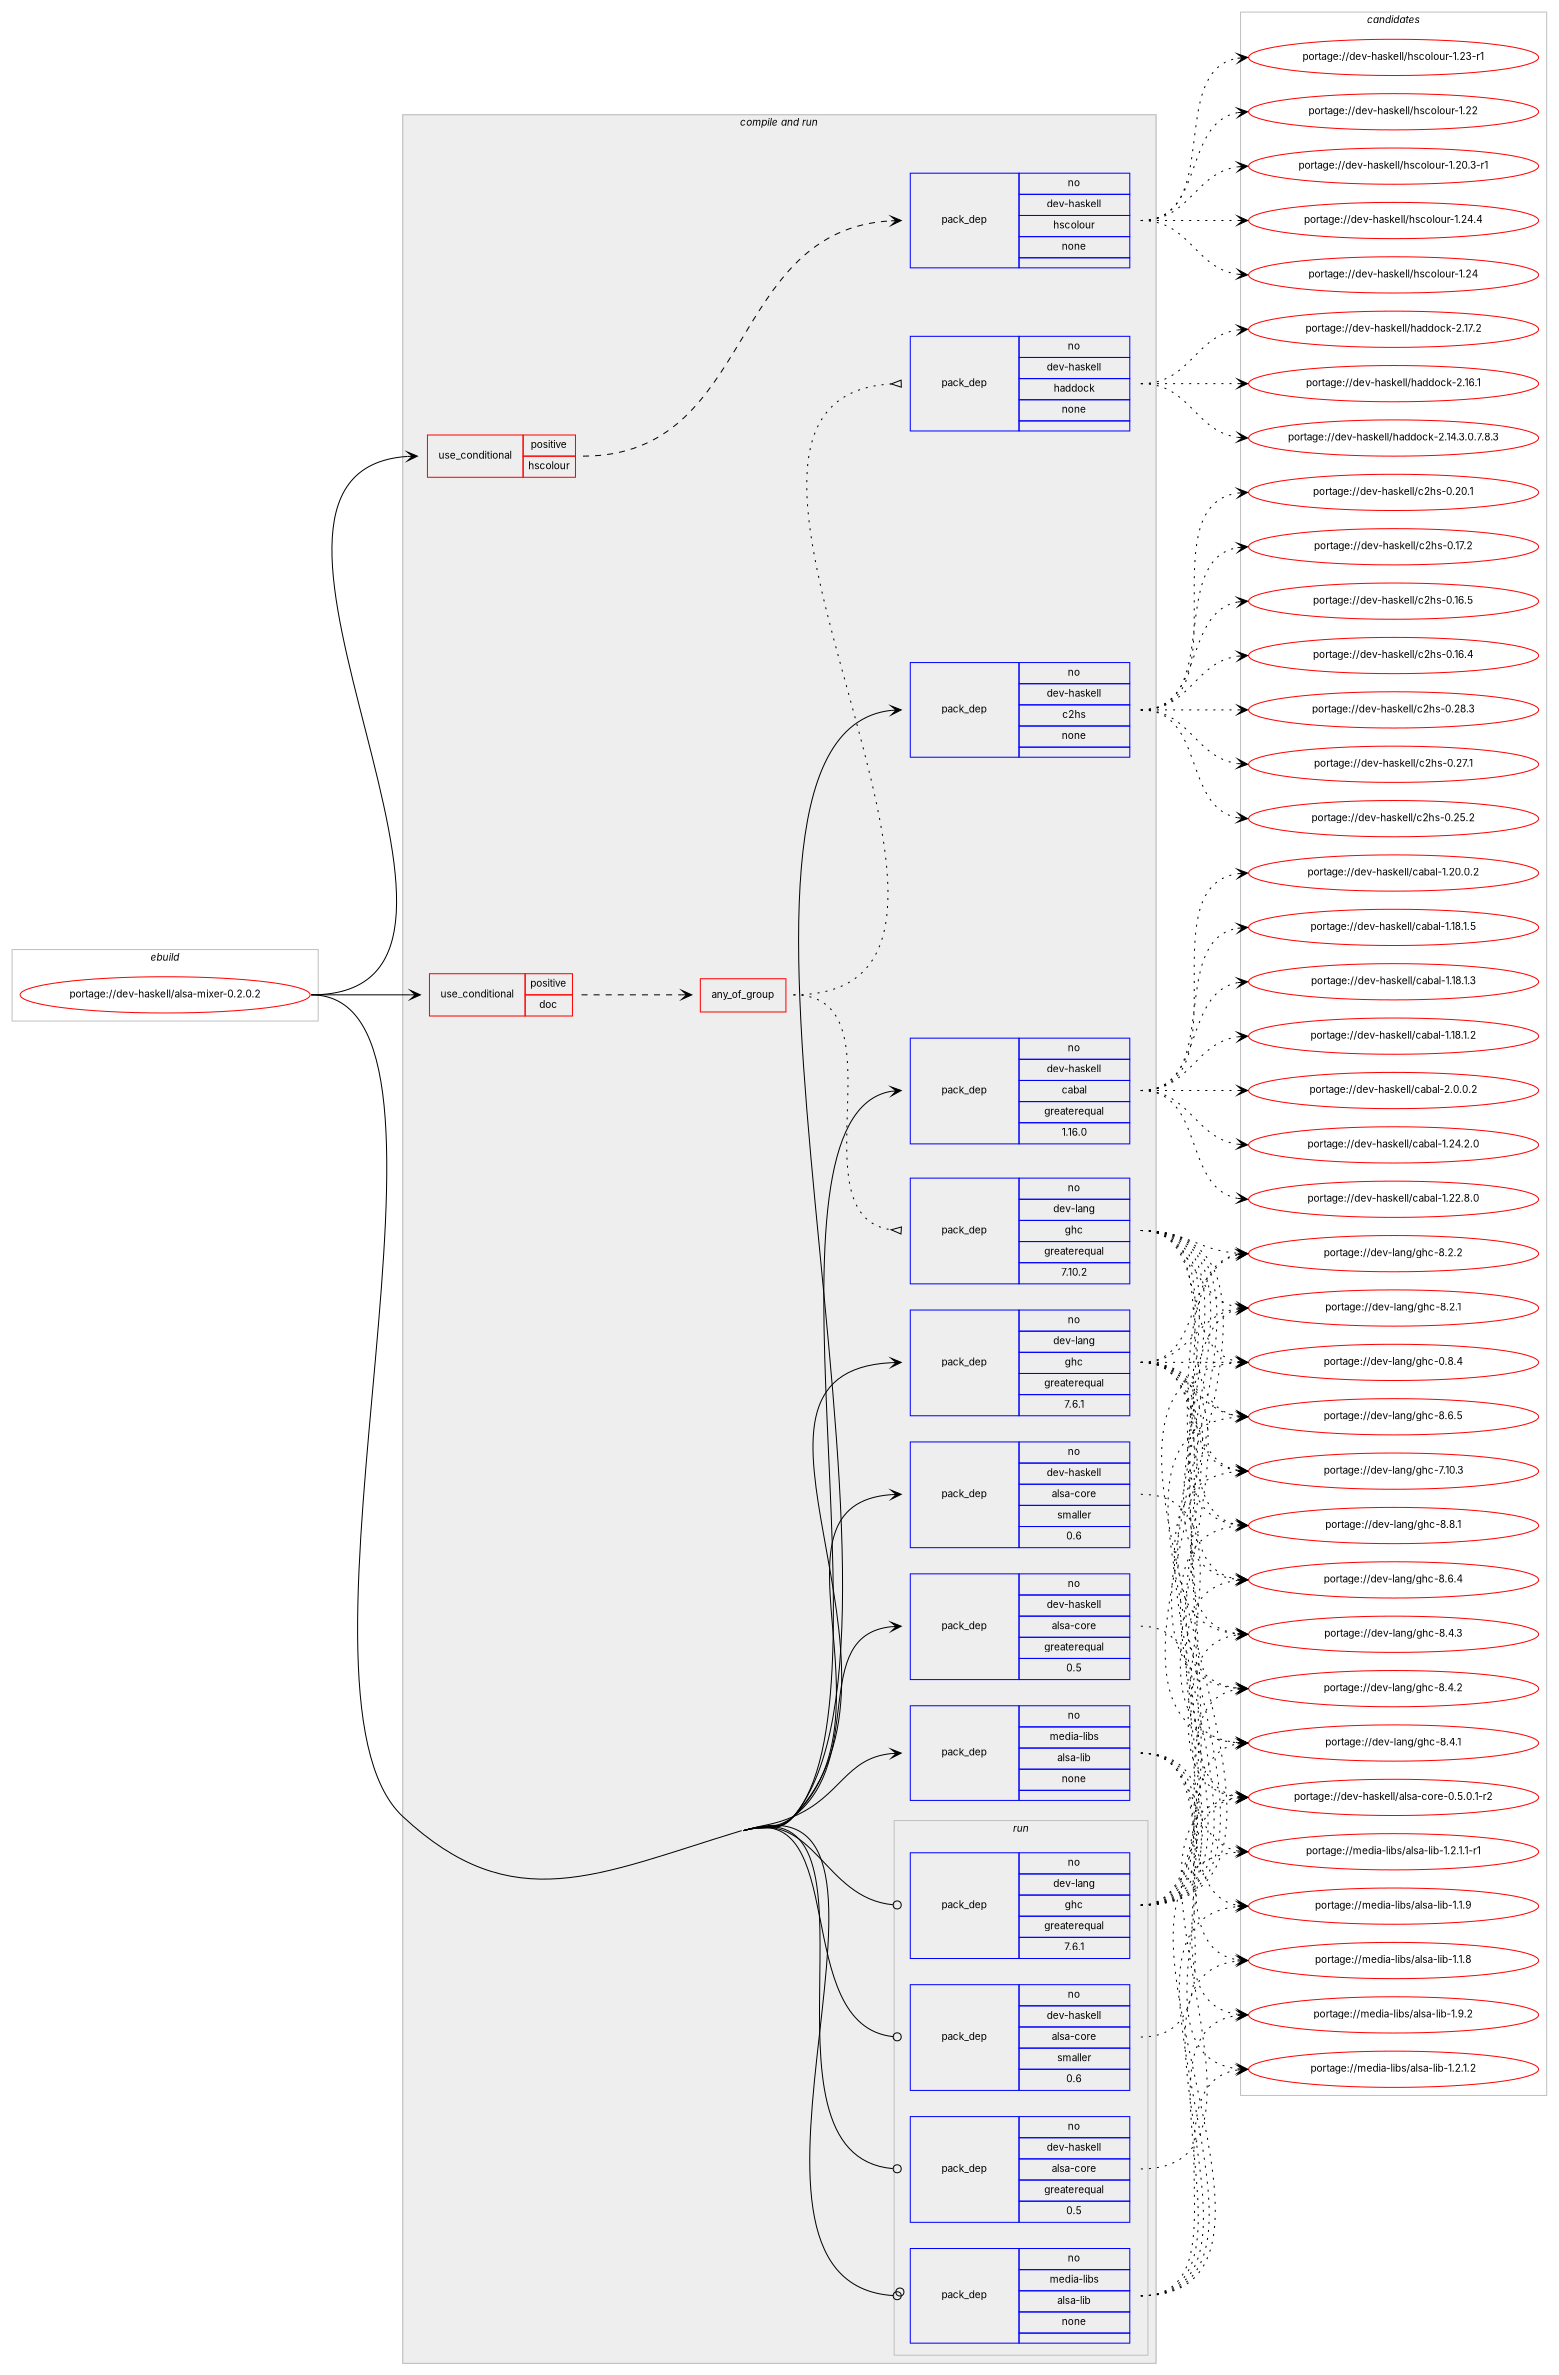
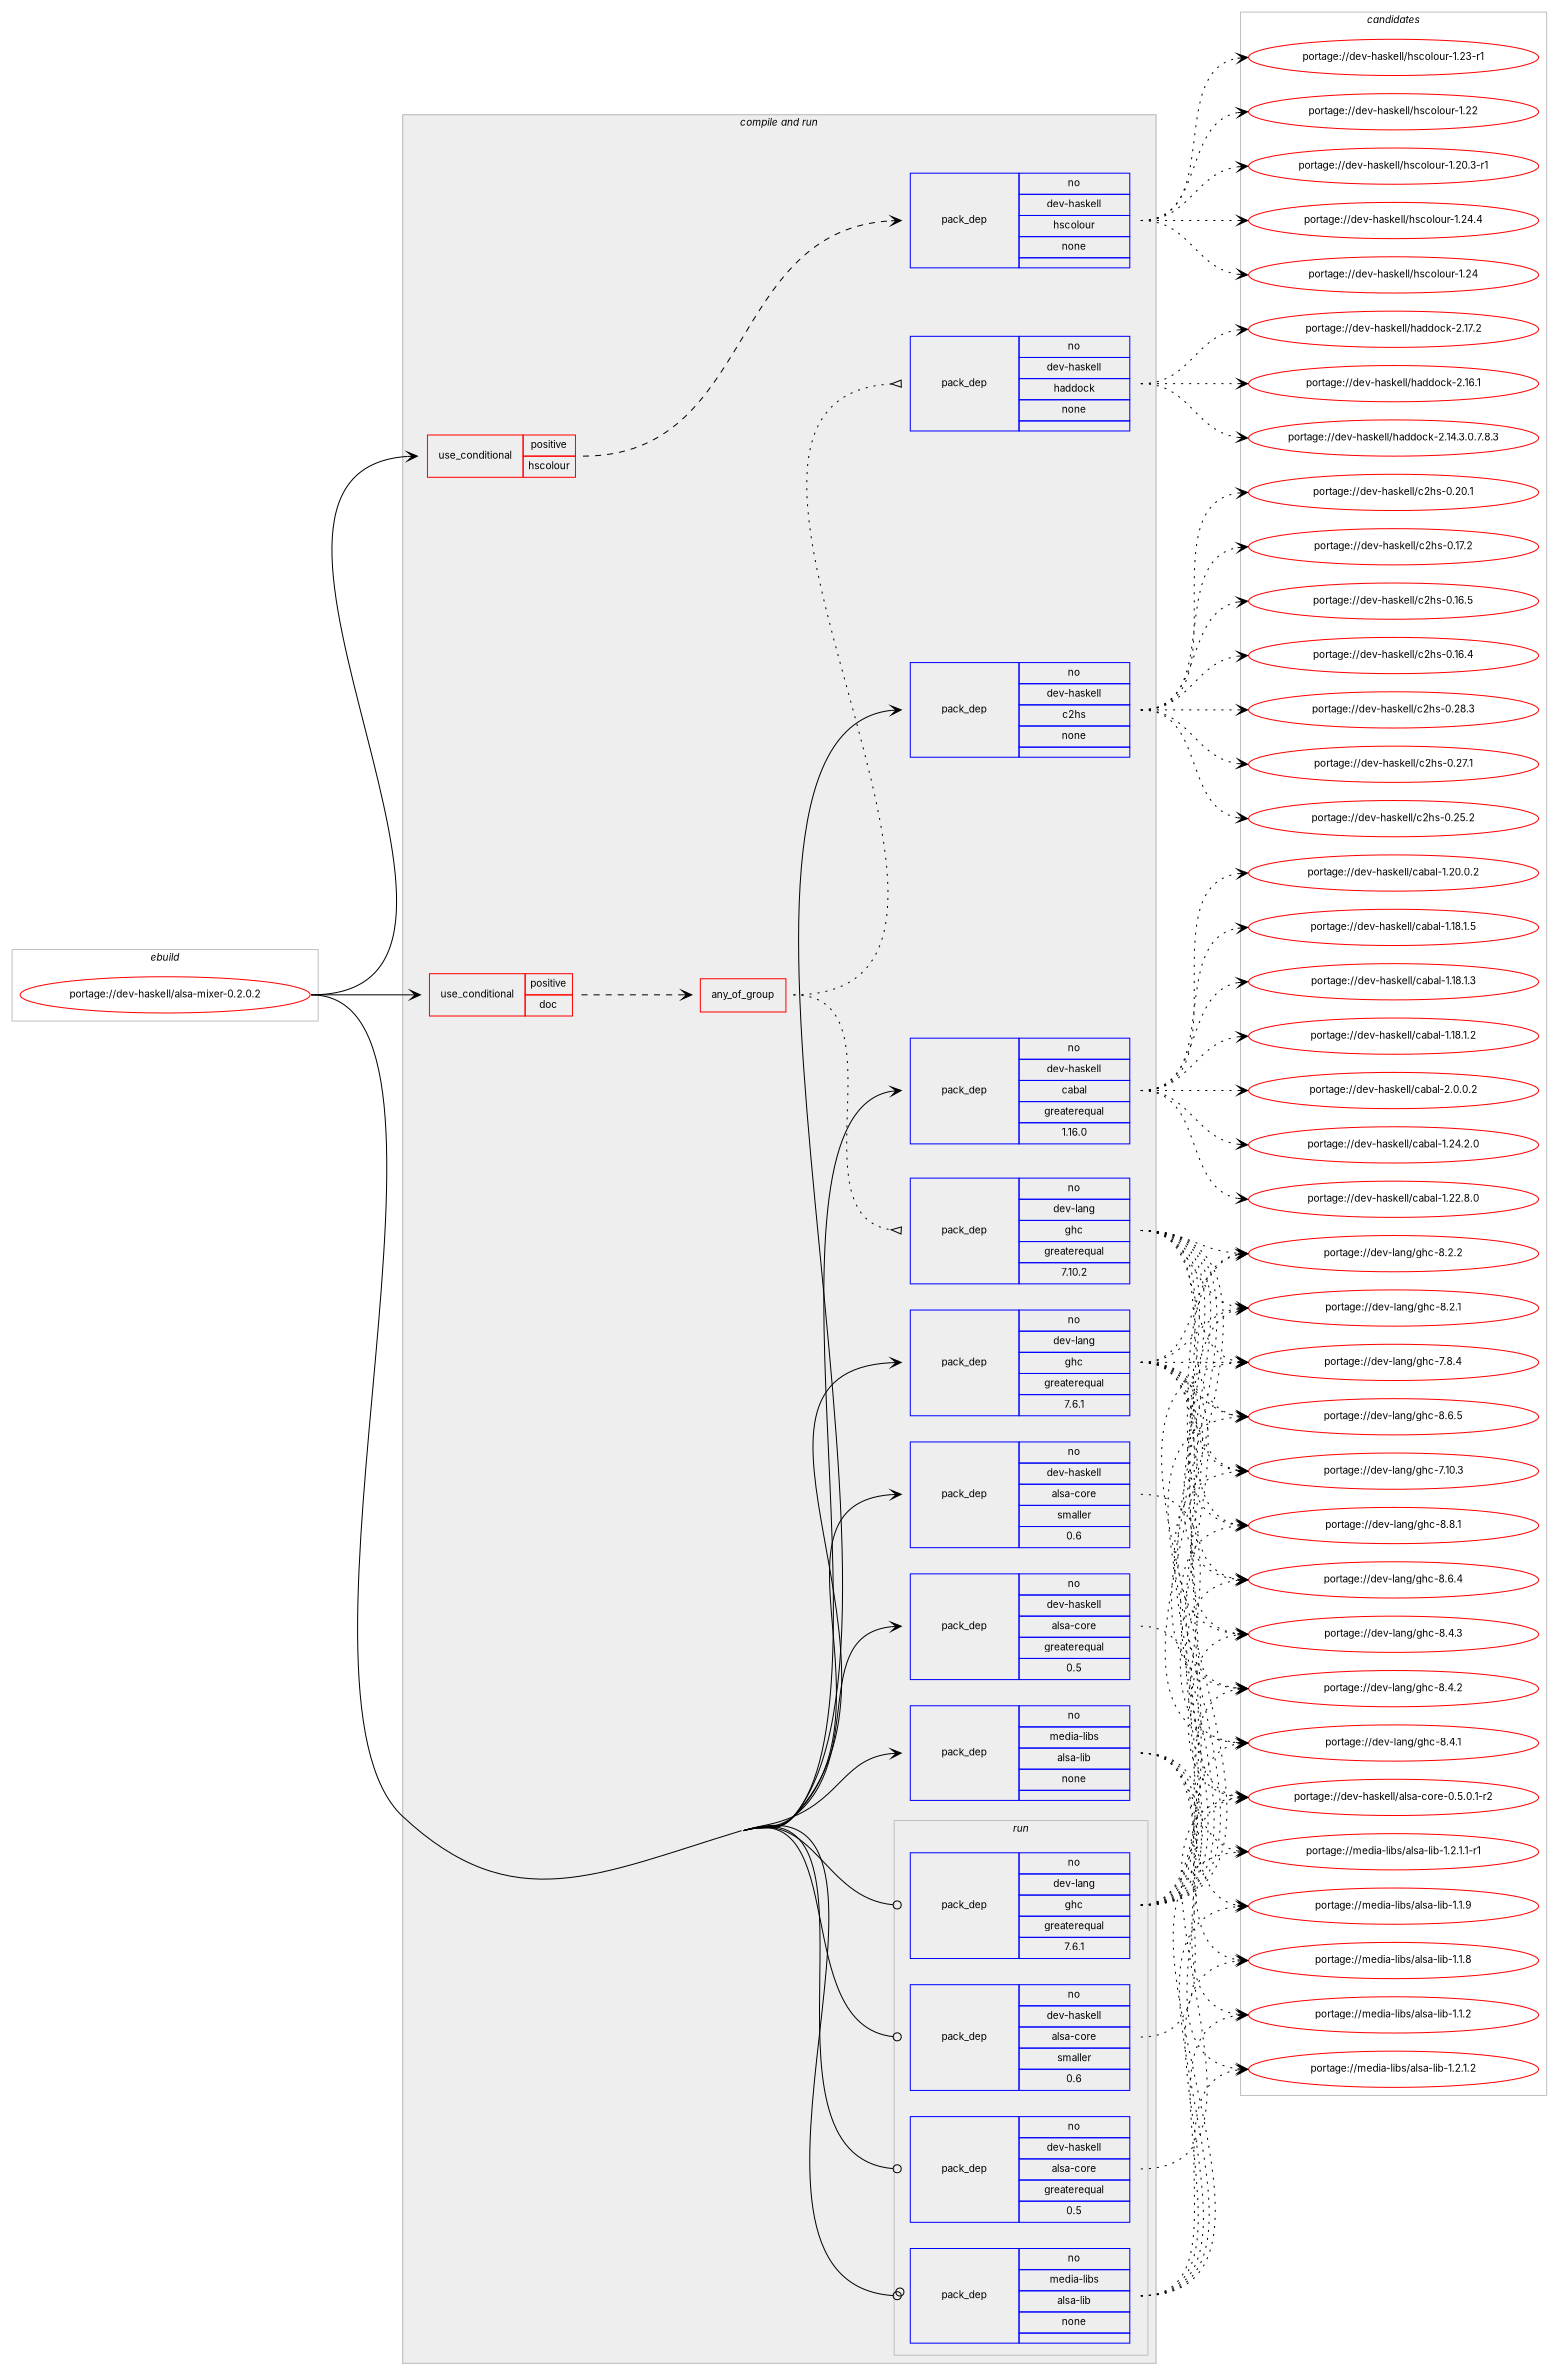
(1394, 1362) -> (1394, 1362)
(1394, 2015) -> (1394, 2015)
